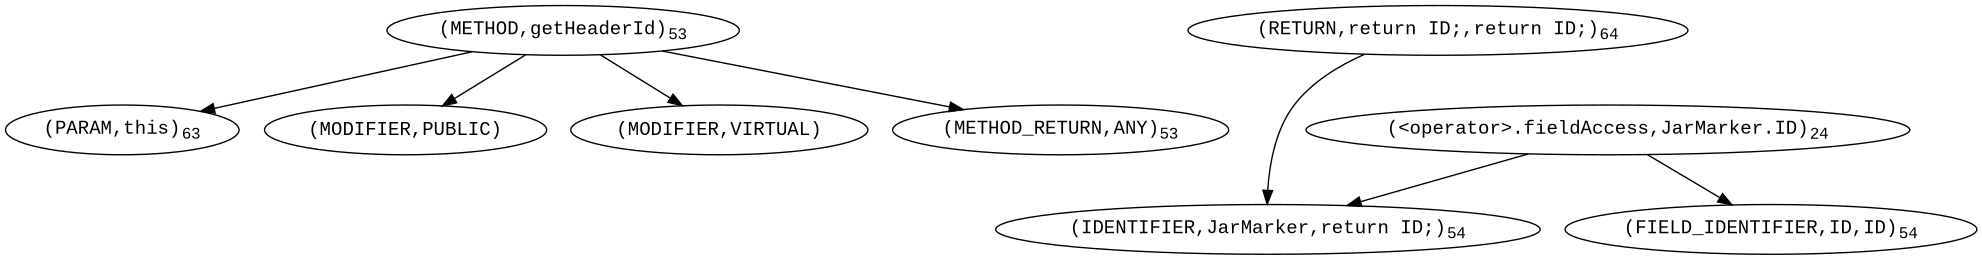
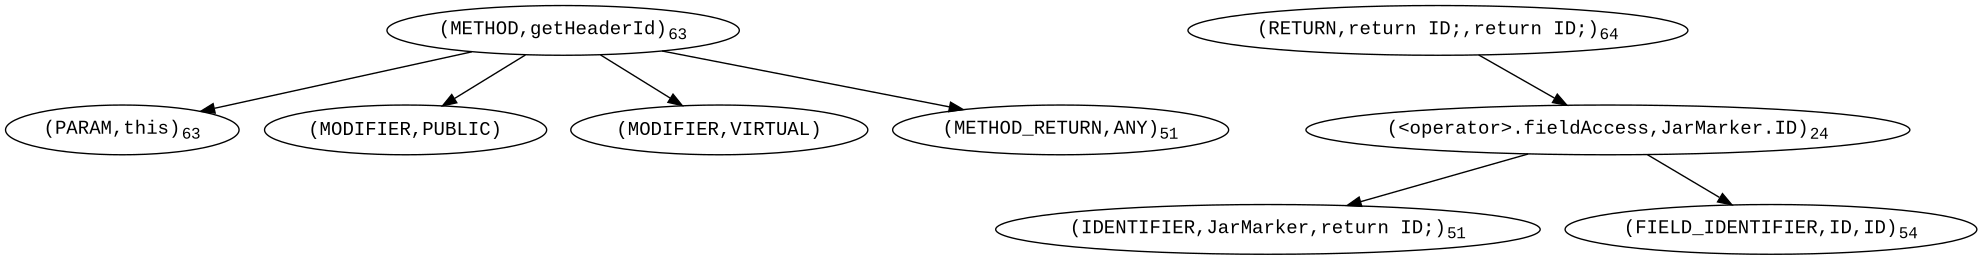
(678, 28) -> (678, 28)
(1293, 106) -> (1517, 77)
(1169, 128) -> (1169, 128)
(1457, 227) -> (1457, 227)
